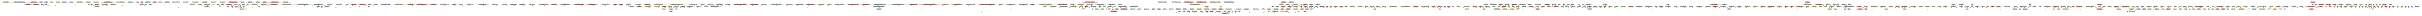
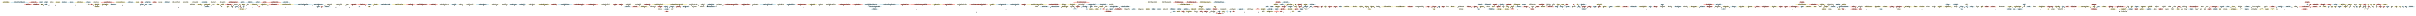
(710, 4) -> none
